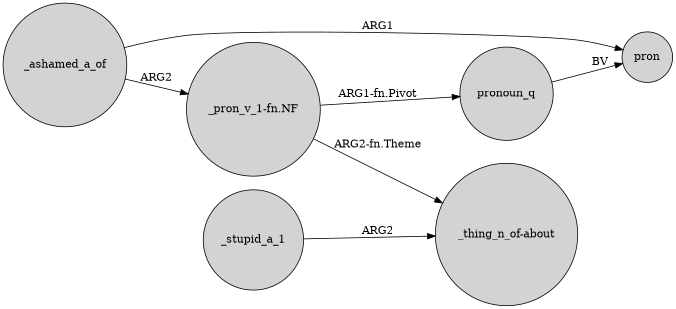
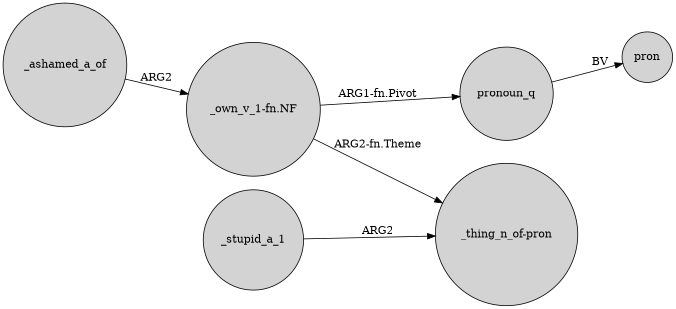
(370, 33) -> none
(253, 109) -> (253, 109)
(507, 234) -> (507, 234)
